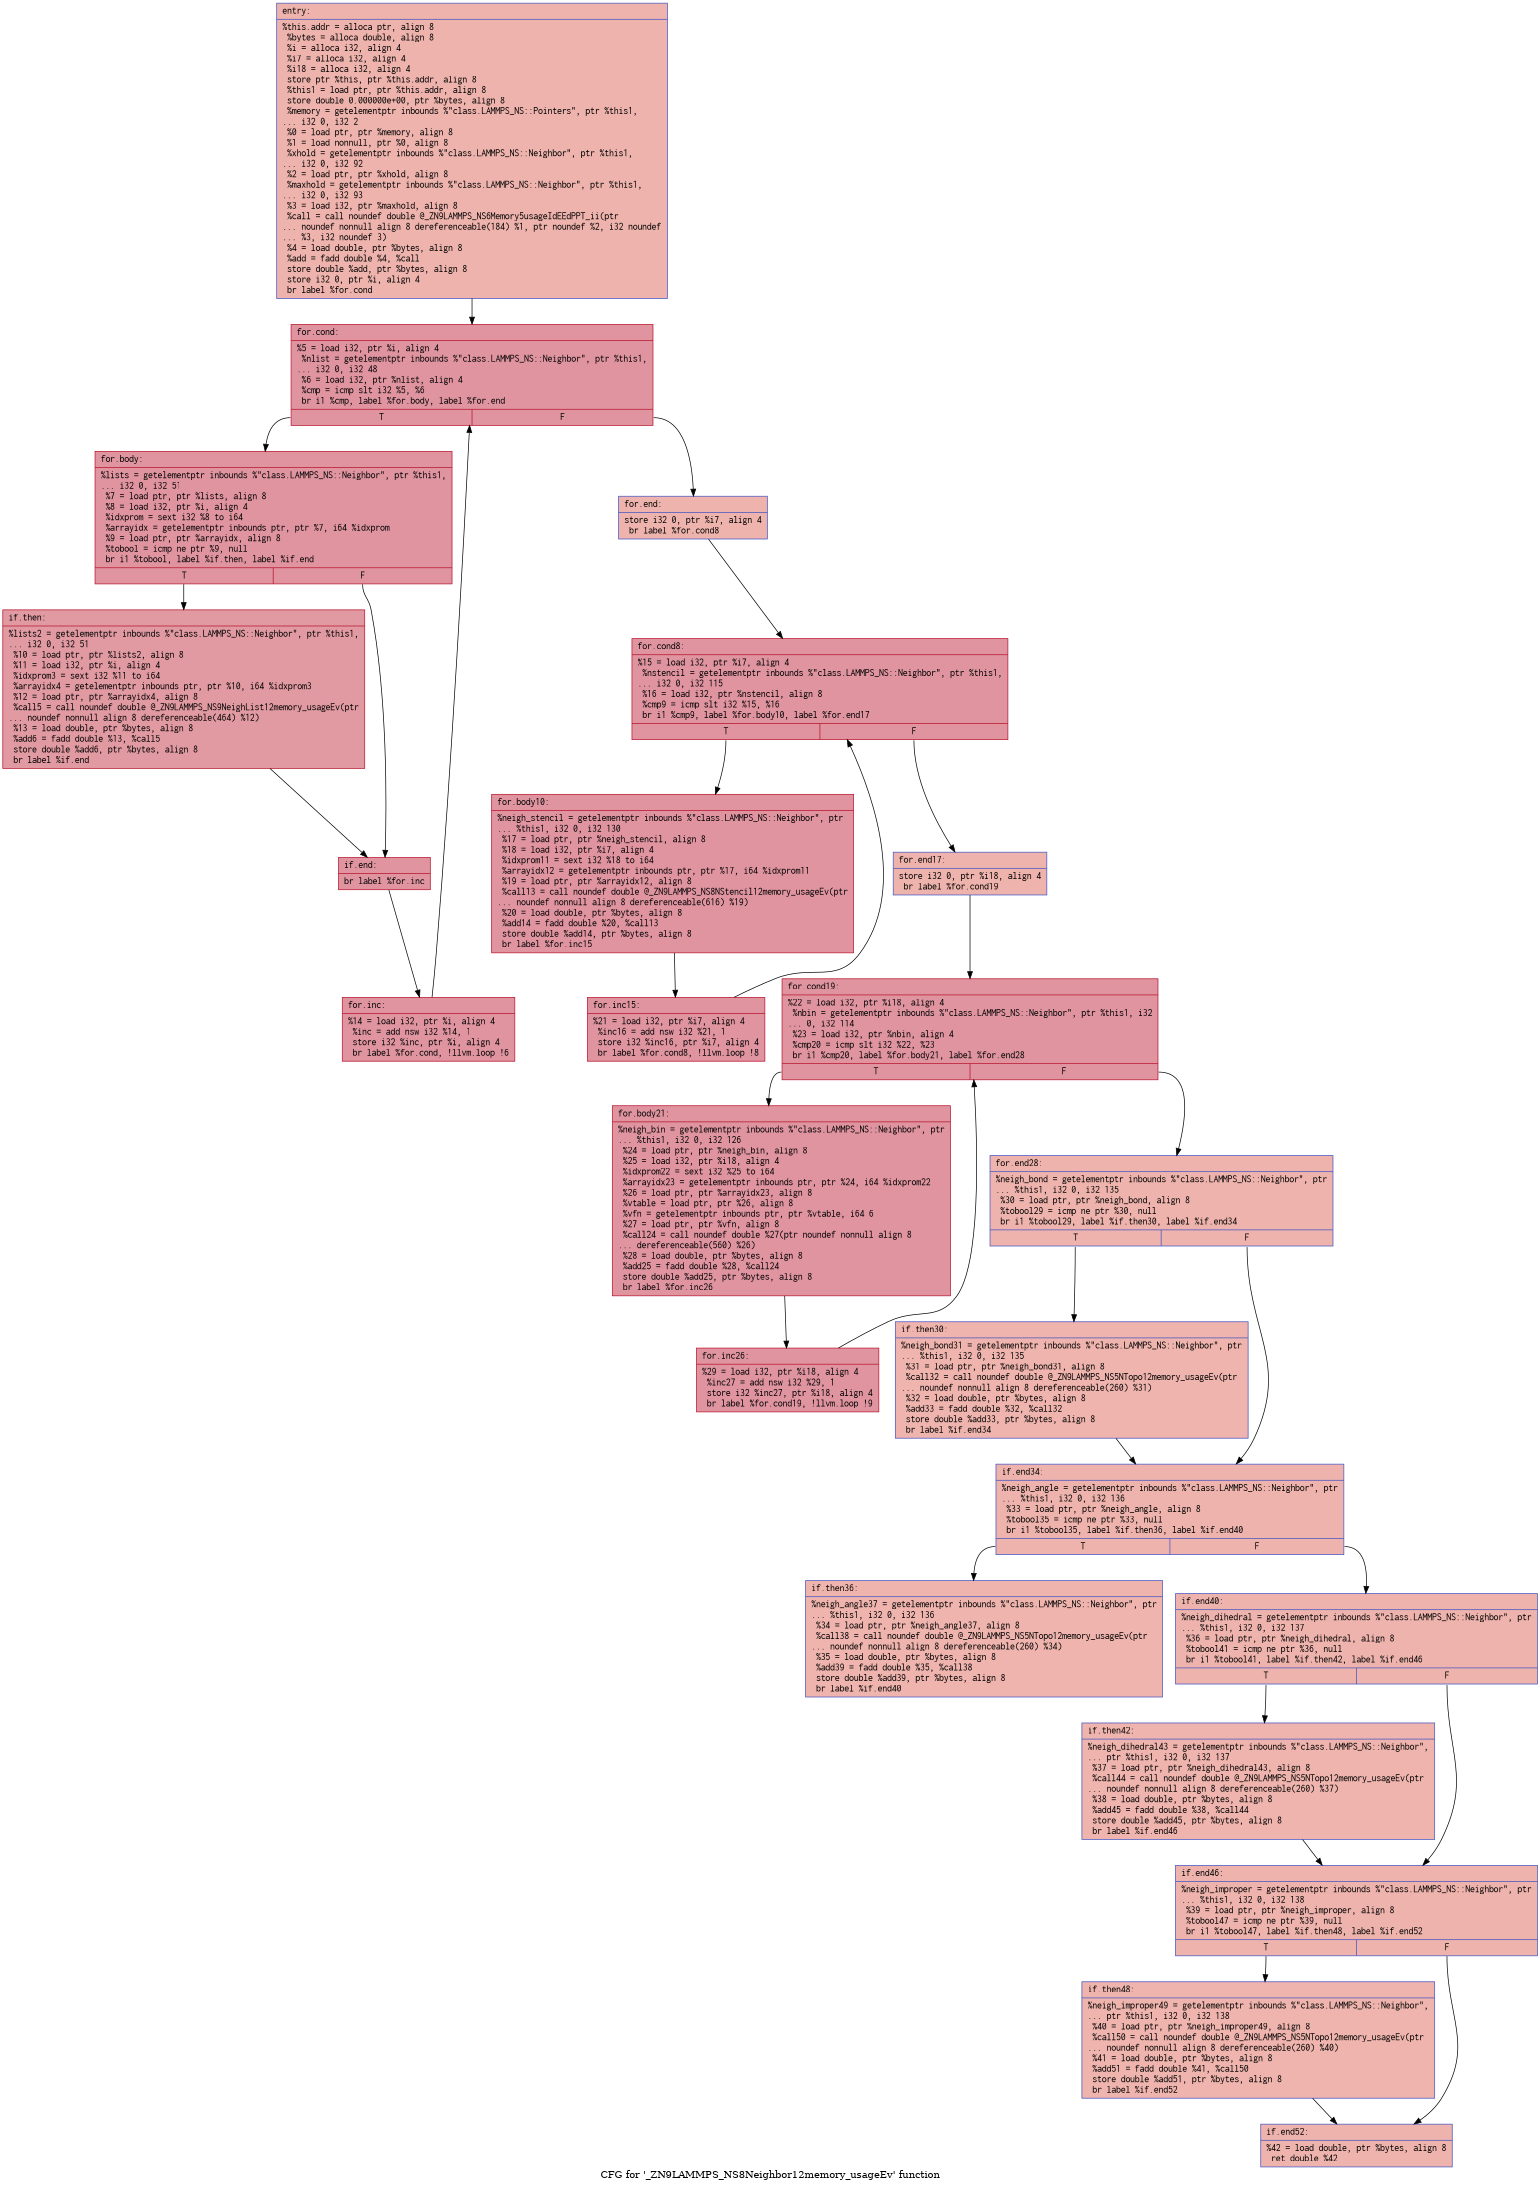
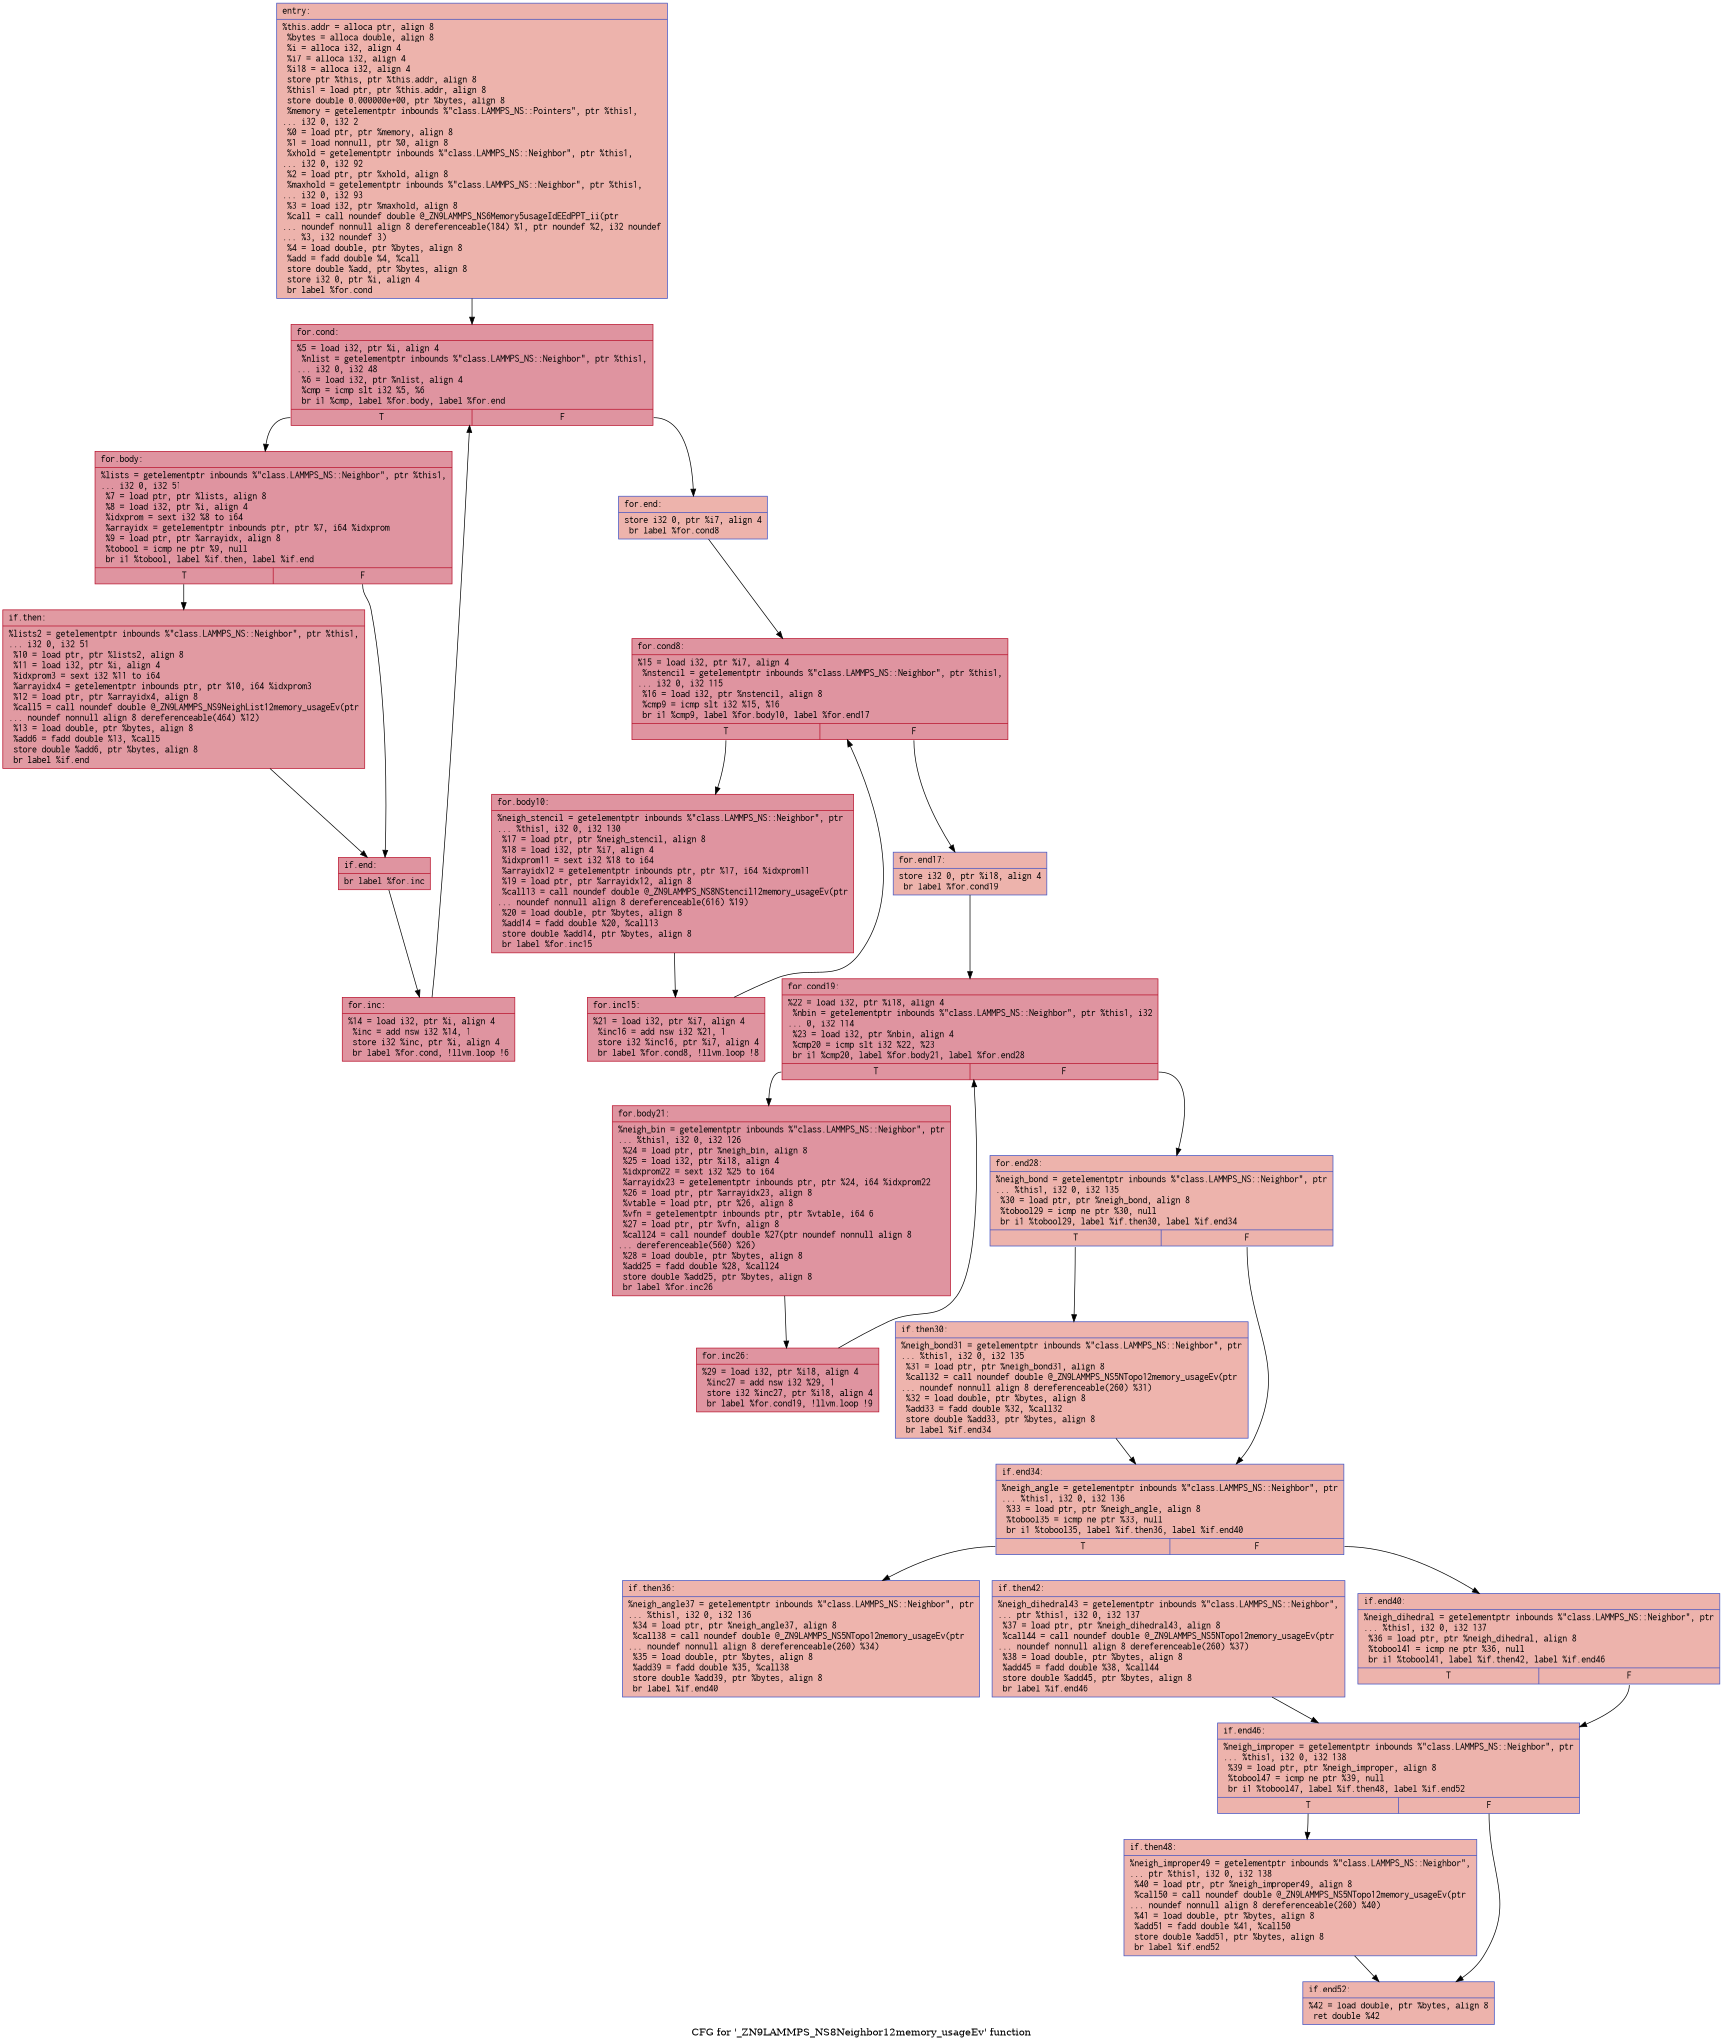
(1266, 1700) -> none
